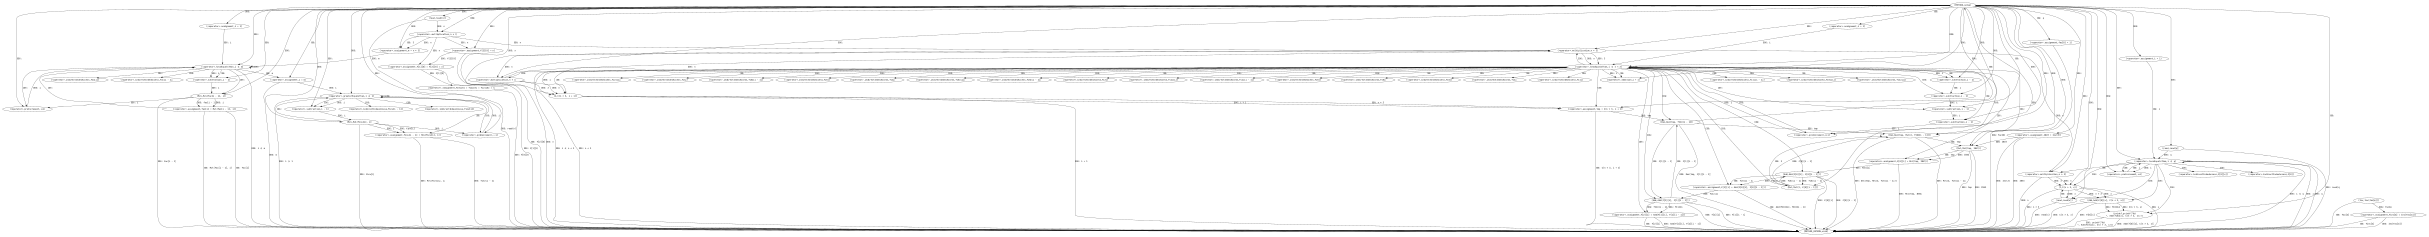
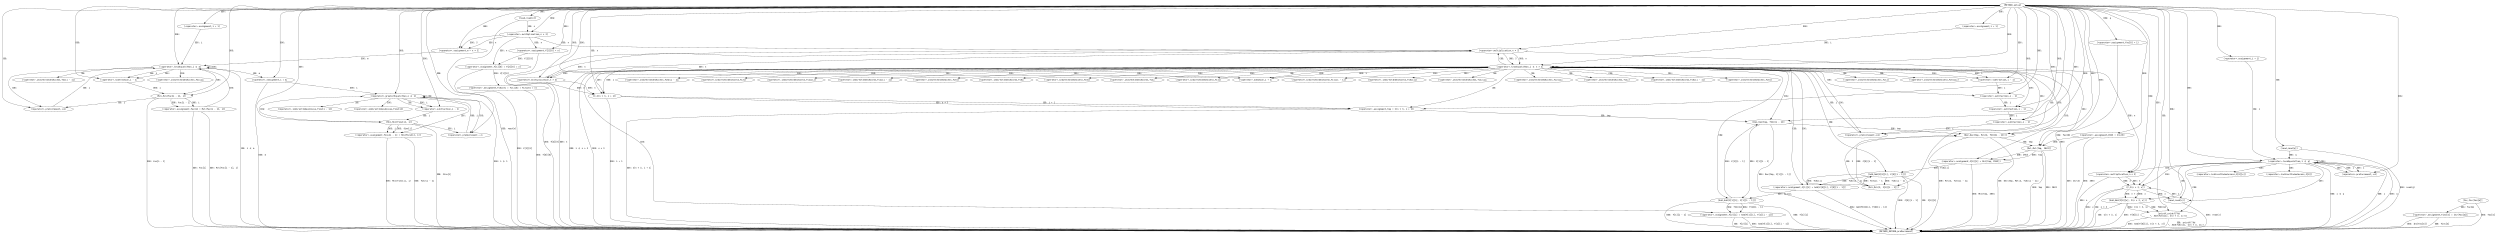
(1892, 106) -> (1979, 116)
(1816, 232) -> (1896, 232)
